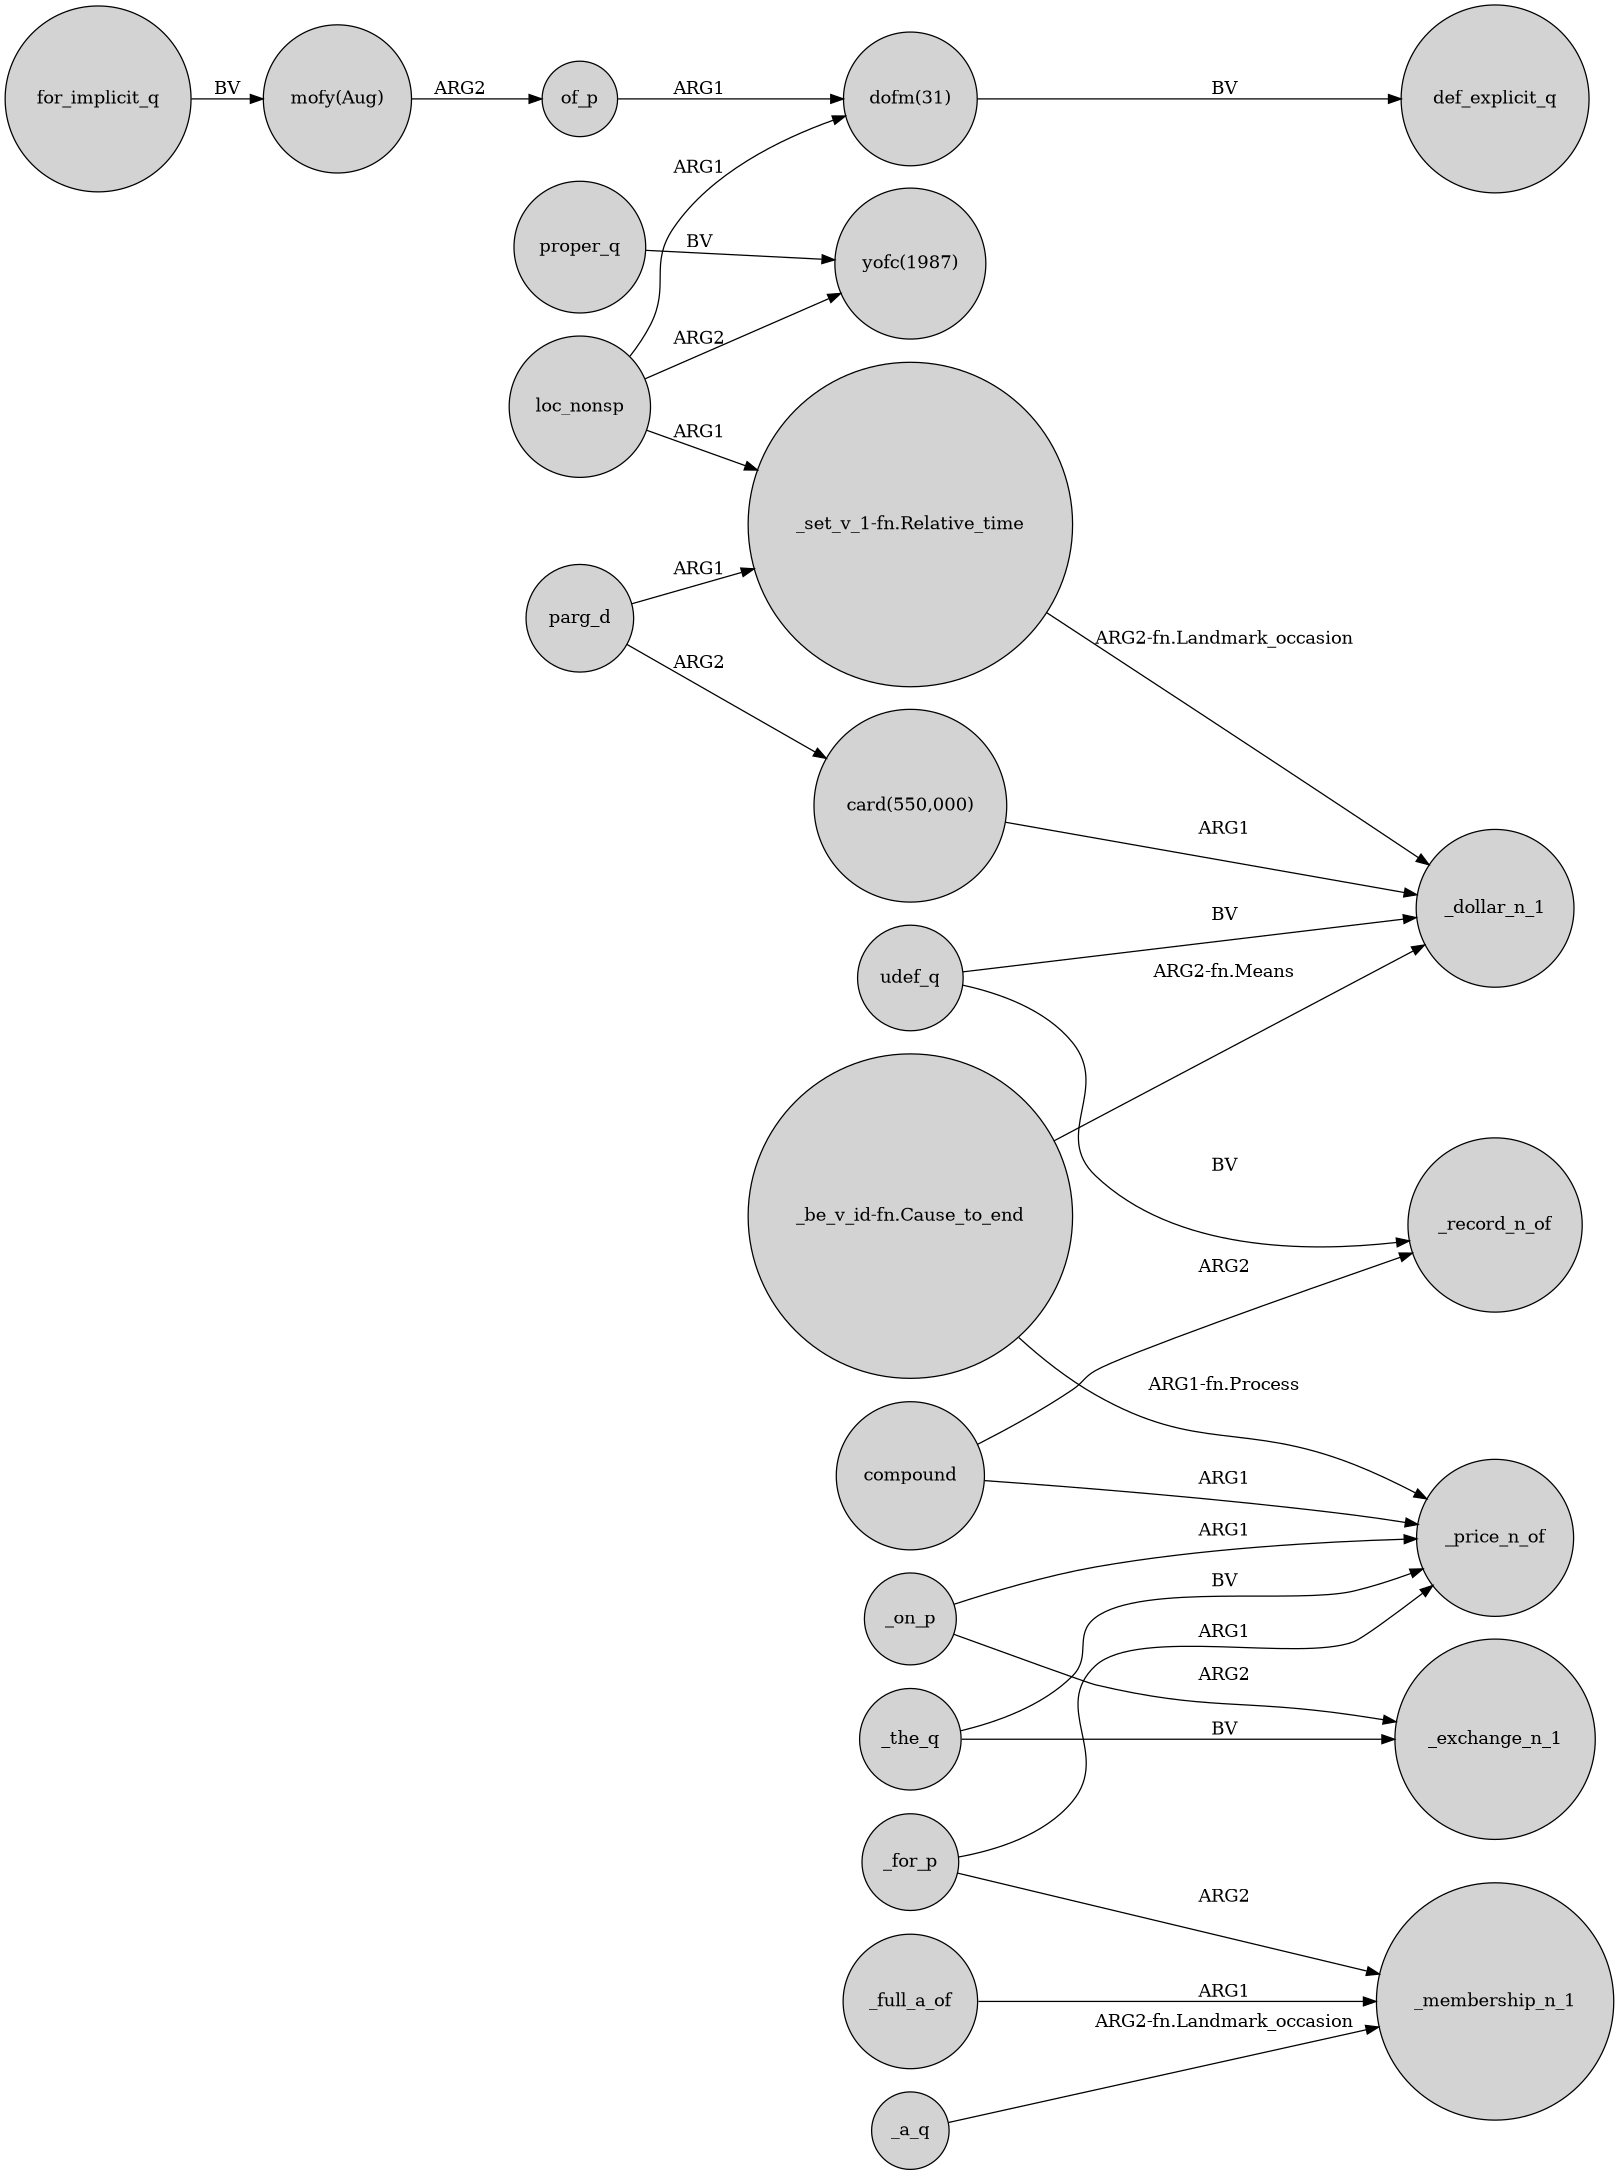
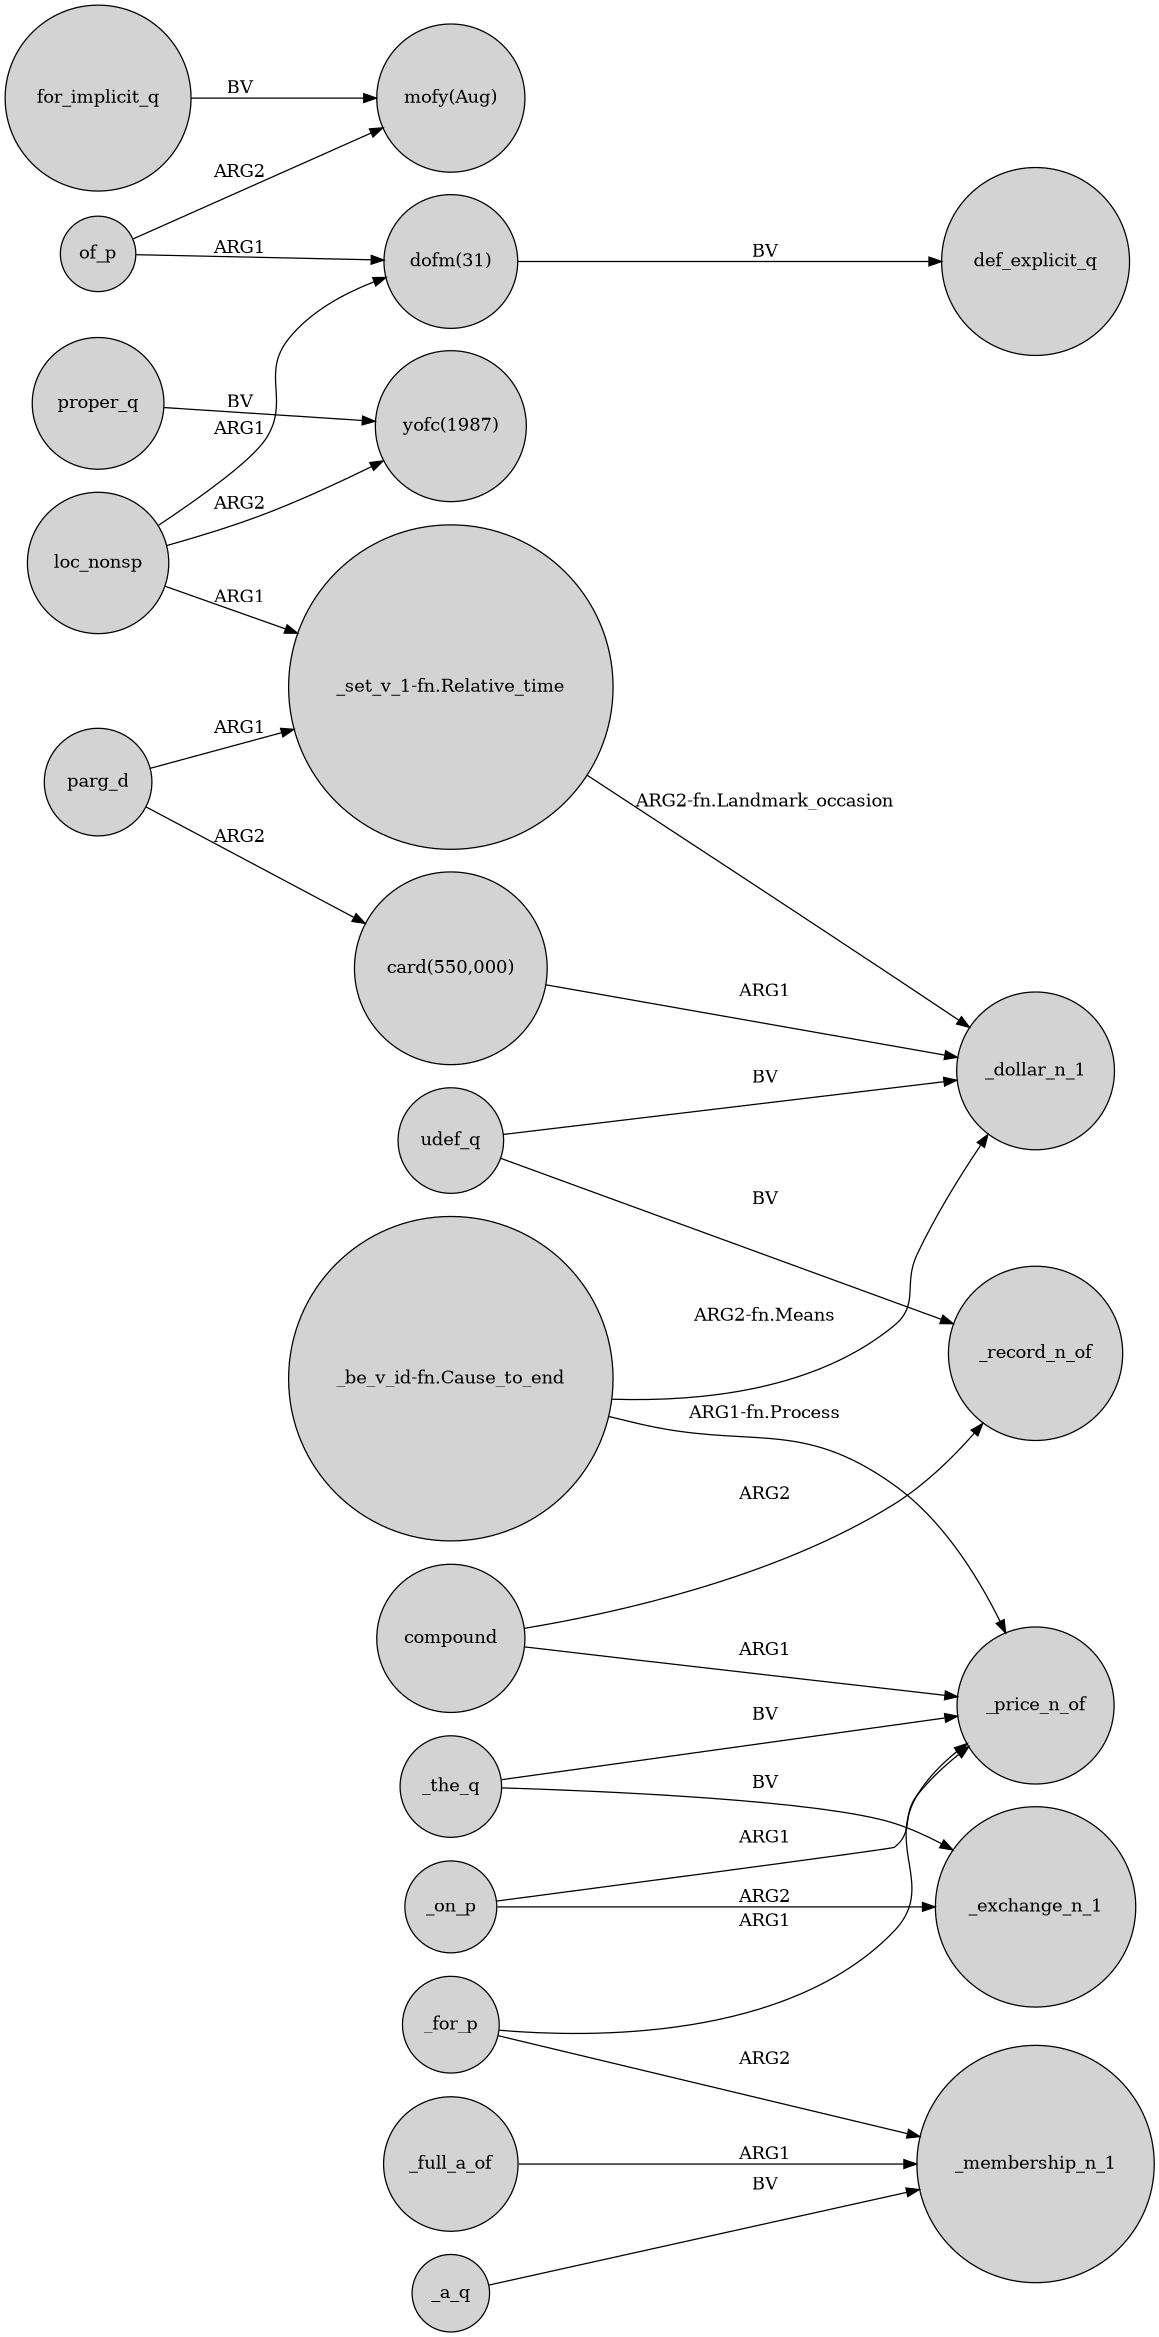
(470, 99) -> (252, 186)
(1225, 2022) -> (765, 2185)
